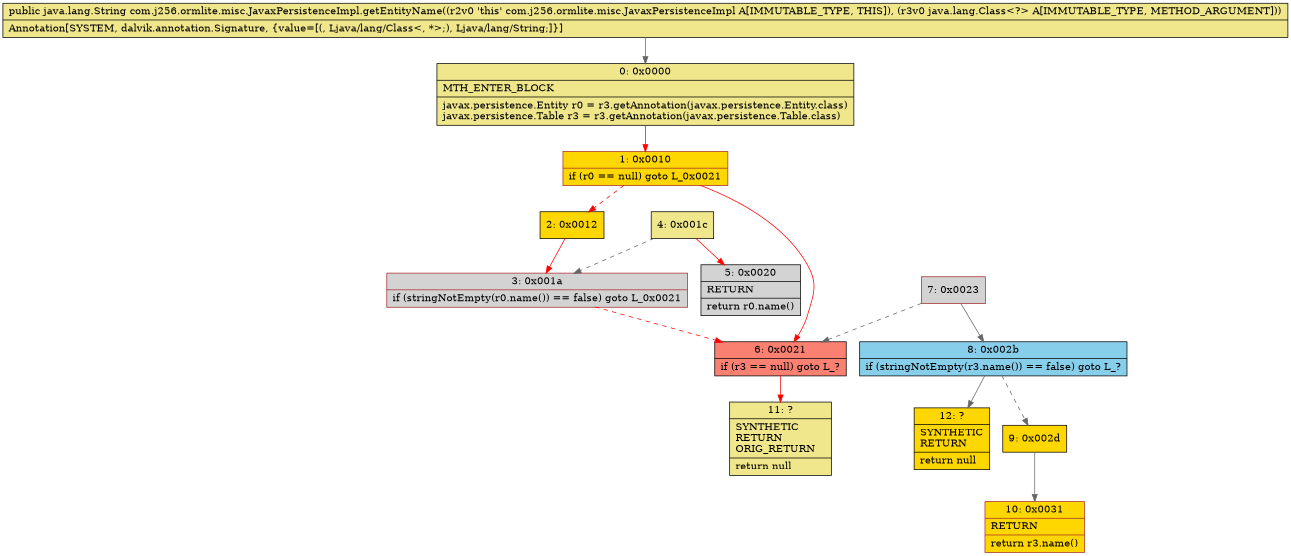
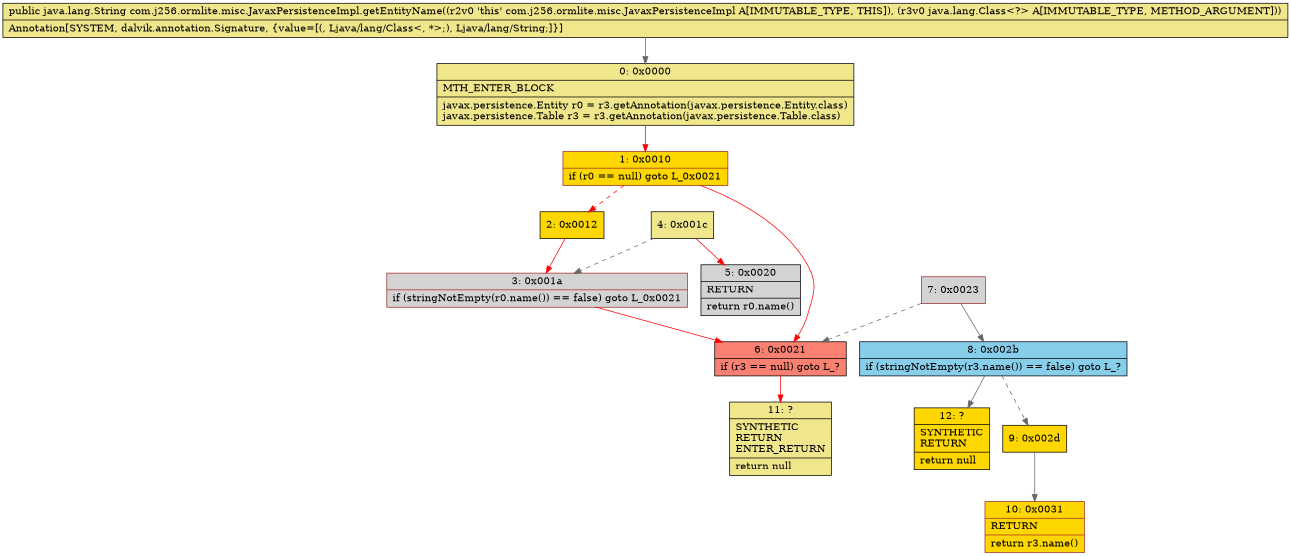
(655, 324) -> (655, 324)
(775, 449) -> (781, 449)
